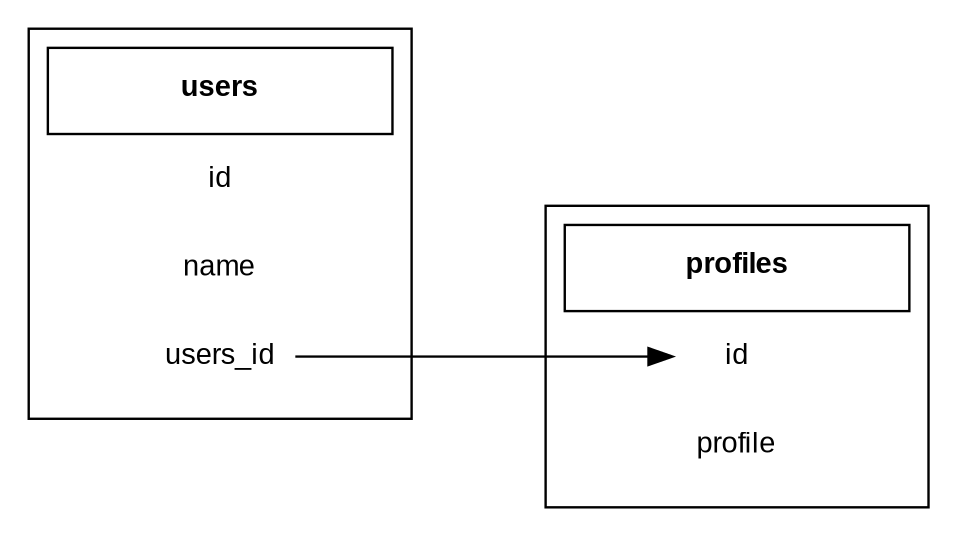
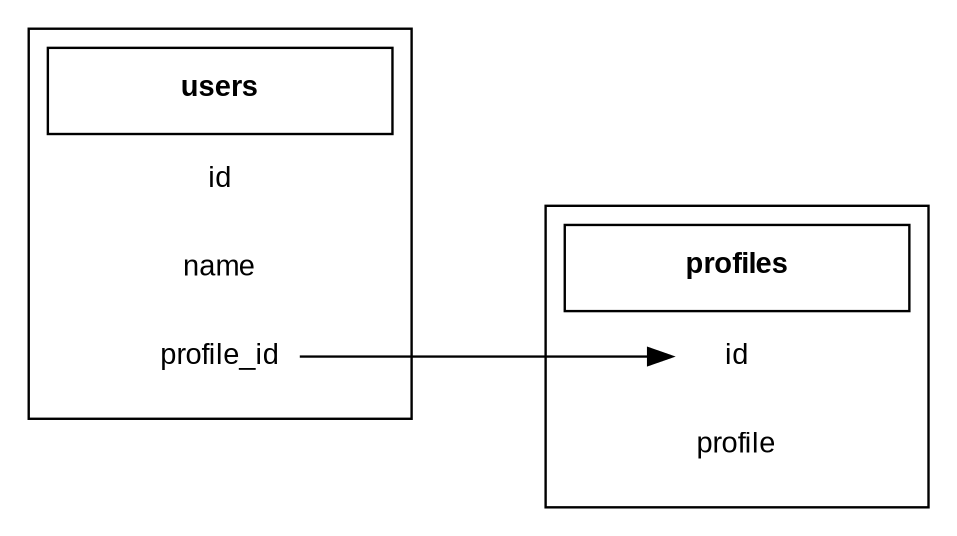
(220, 357) -> (220, 357)
